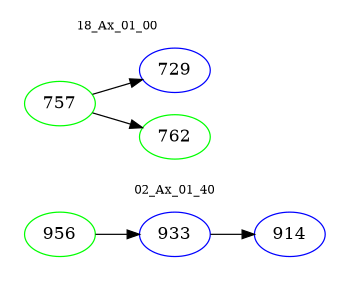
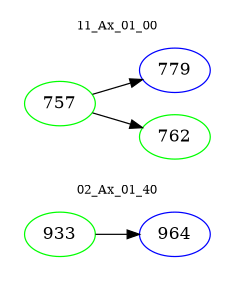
(117, 27) -> (117, 27)
(175, 70) -> (175, 70)
(60, 234) -> none
(175, 234) -> (60, 234)
(290, 234) -> (175, 234)
